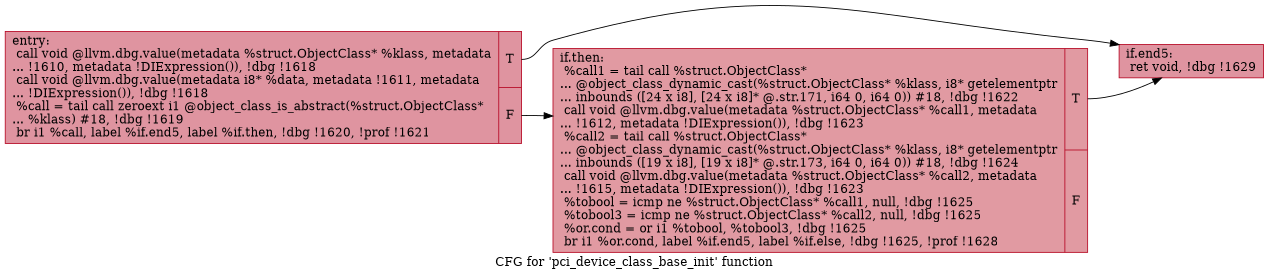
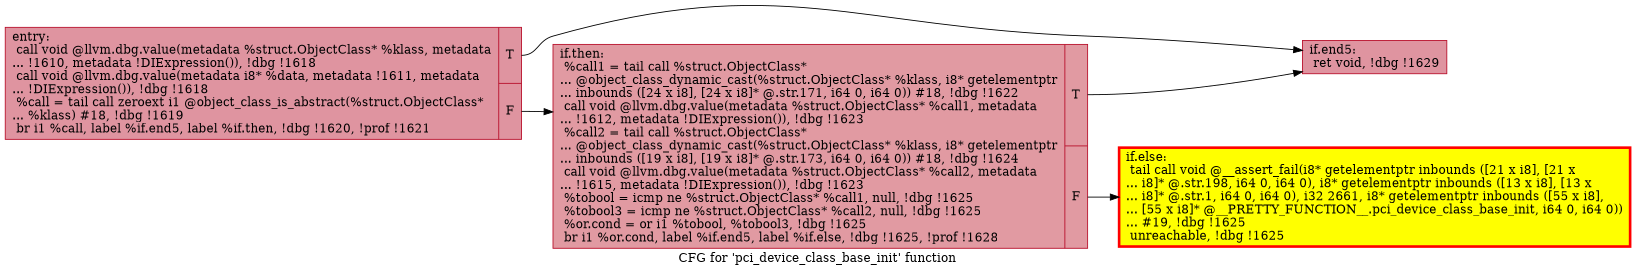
none -> (1375, 197)
